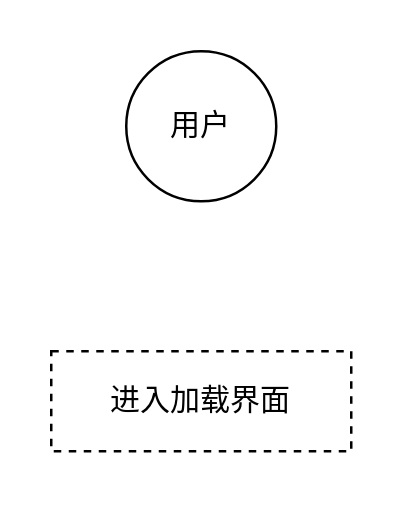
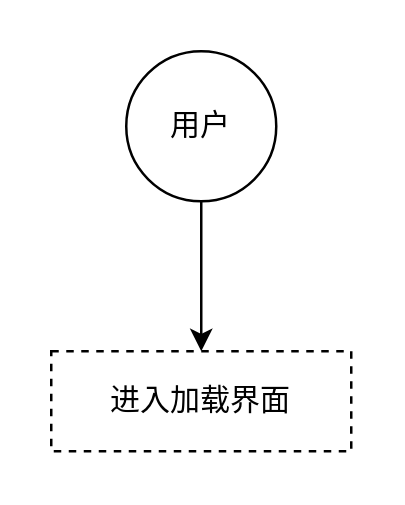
none -> (201, 268)
